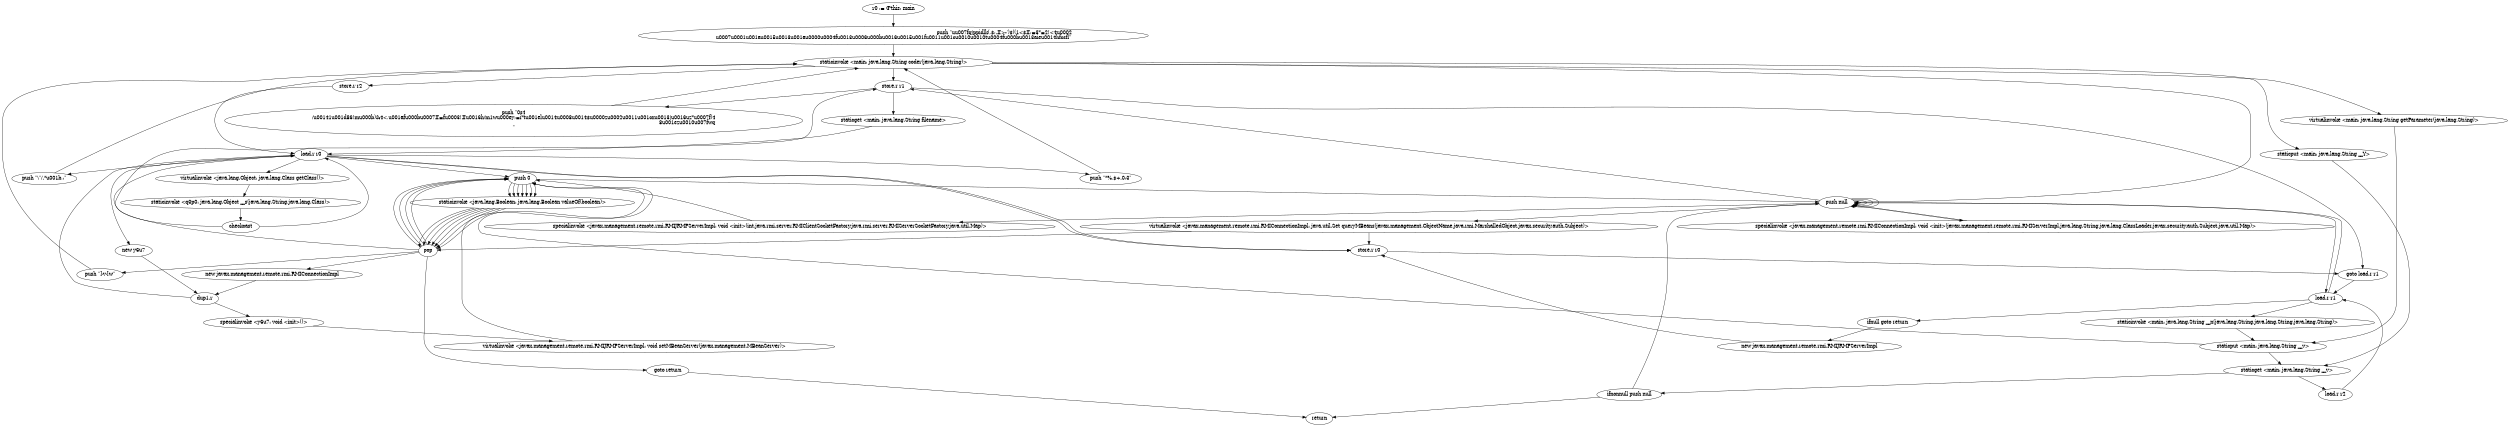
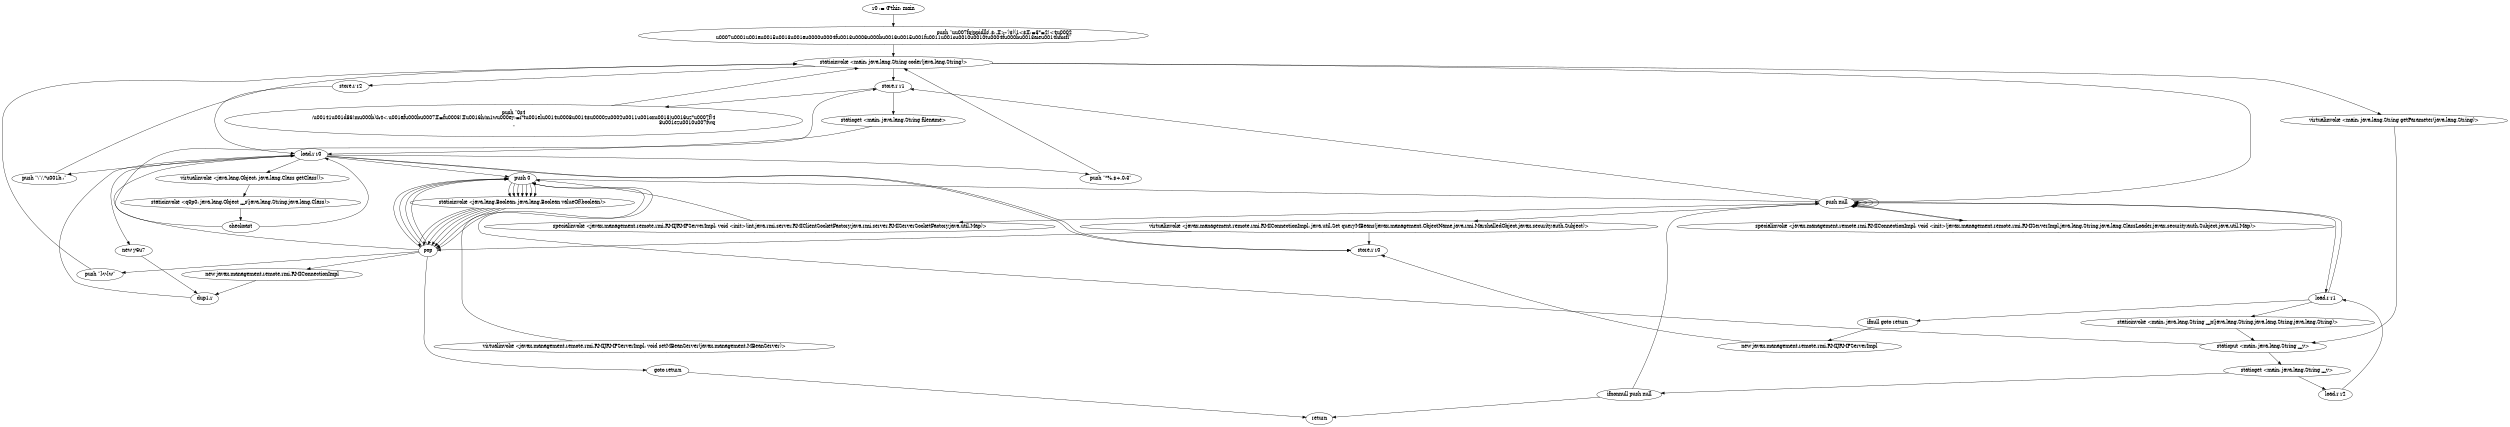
(2324, 155) -> none
(2363, 275) -> none
(264, 323) -> none
